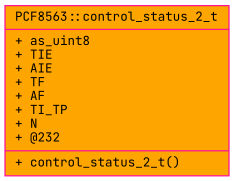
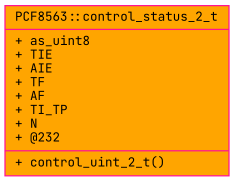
(98, 163) -> (91, 163)
